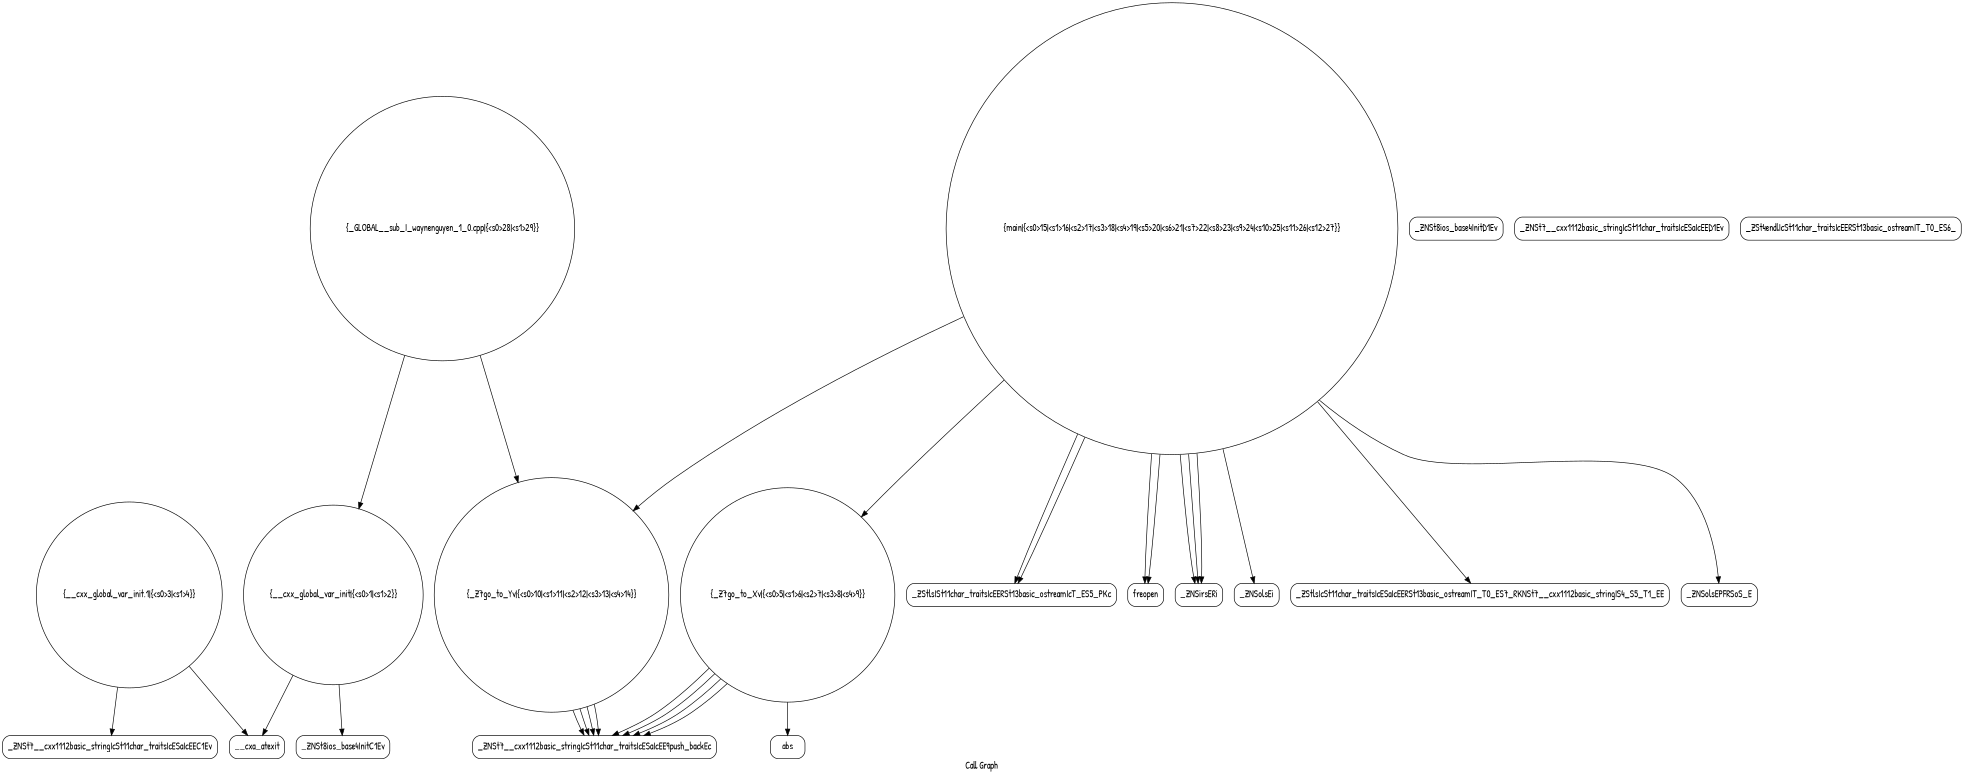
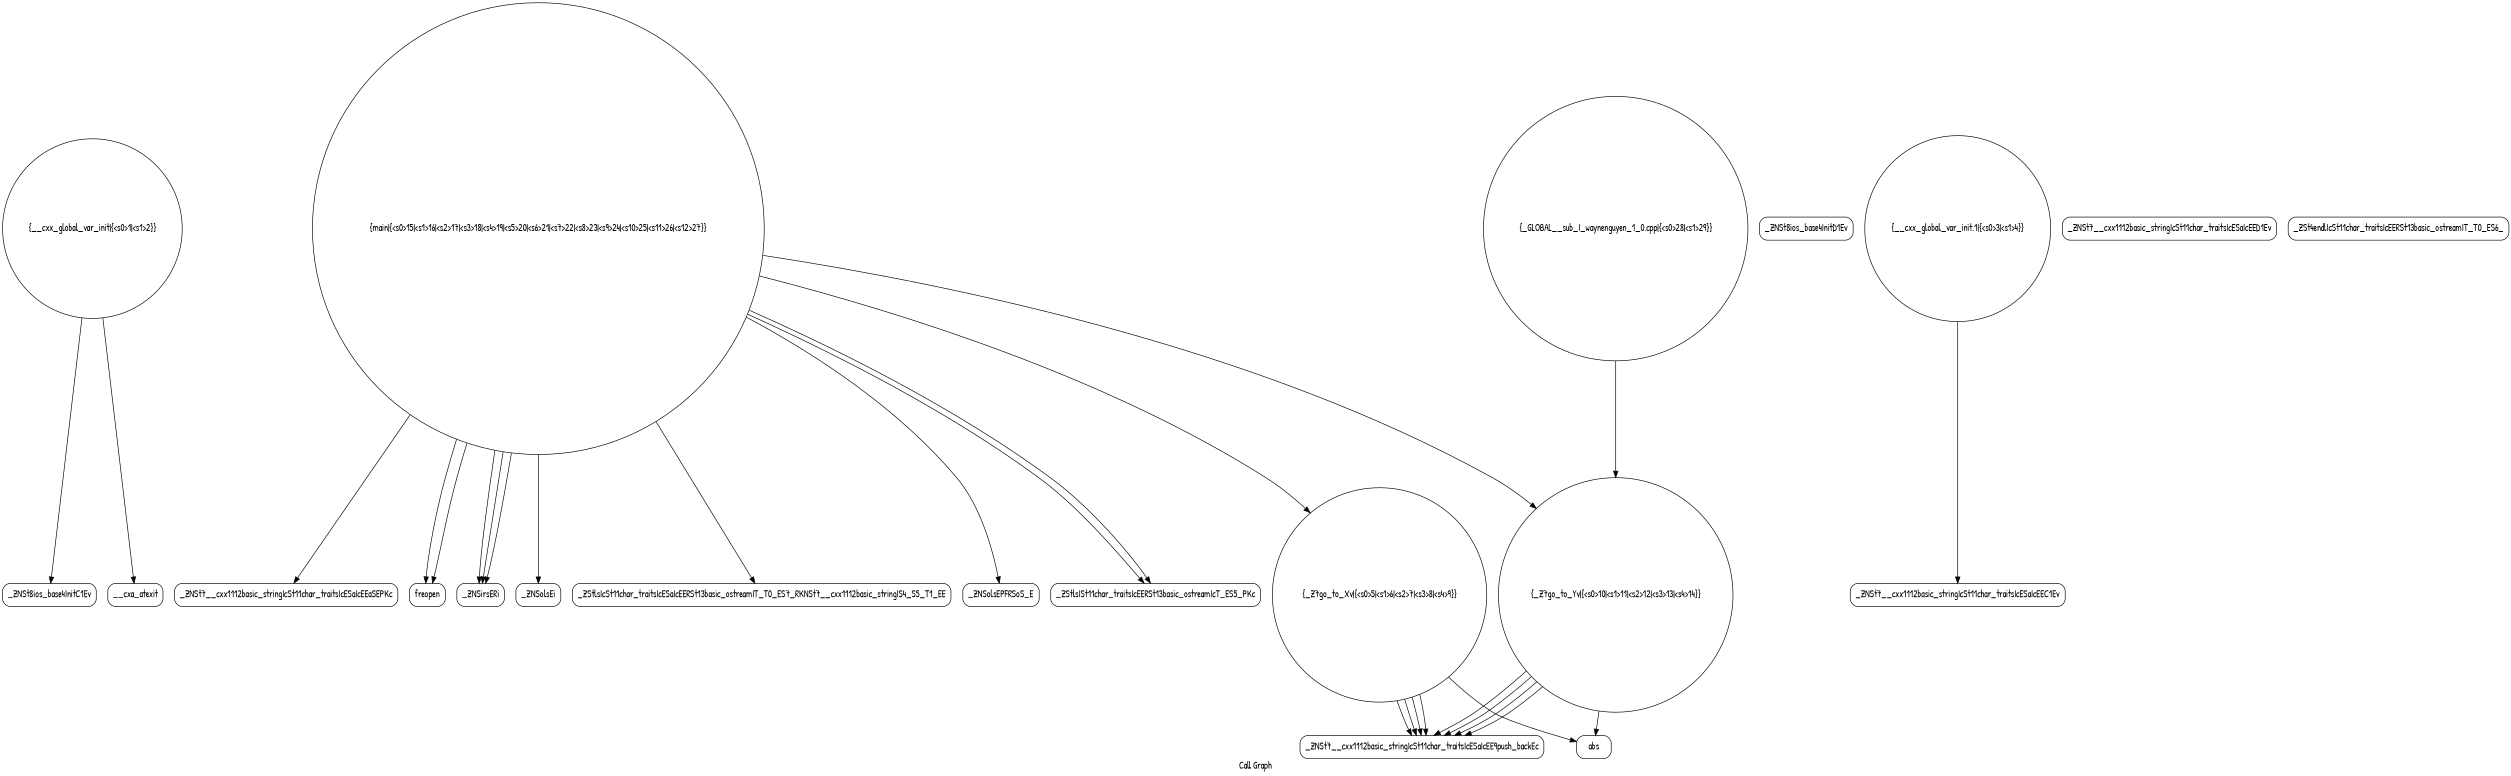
(383, 429) -> none
none -> (286, 595)
(216, 698) -> none
none -> (1598, 720)
